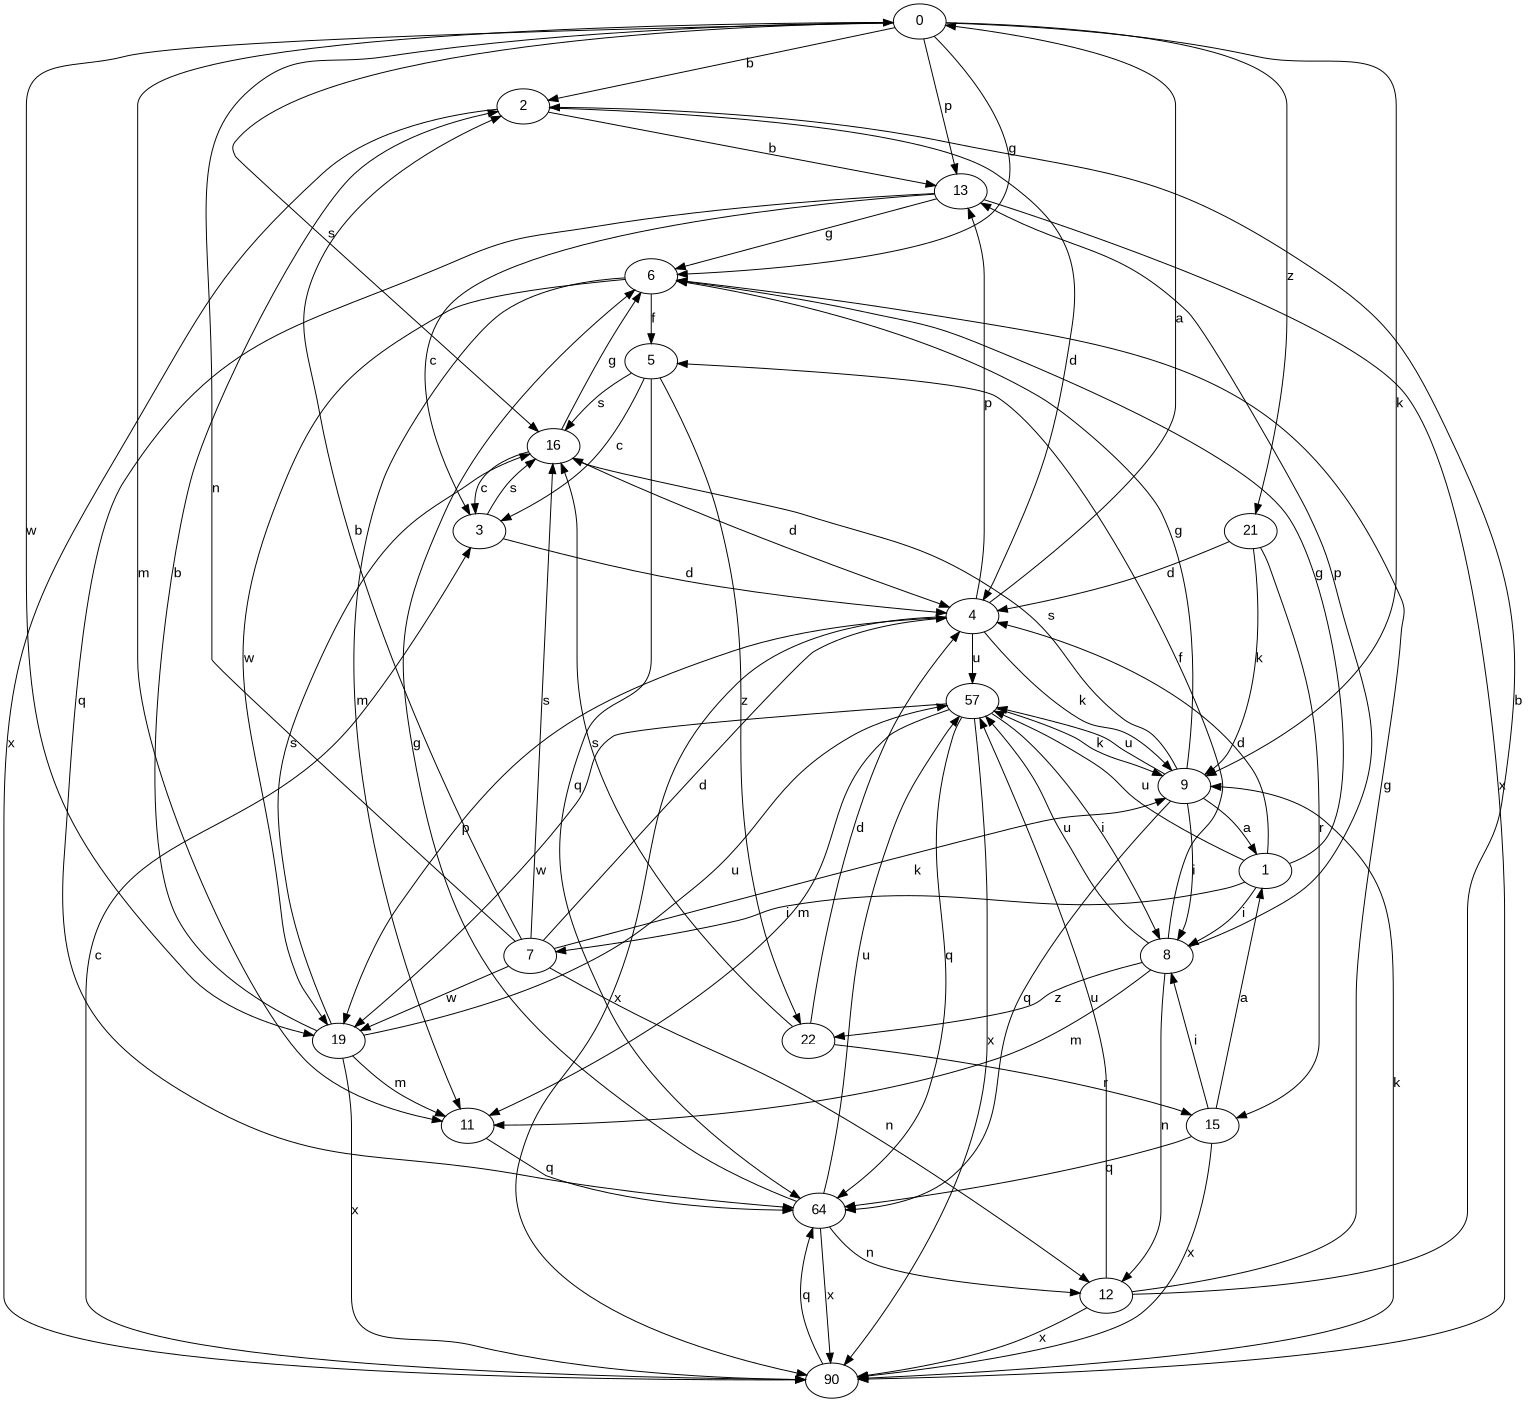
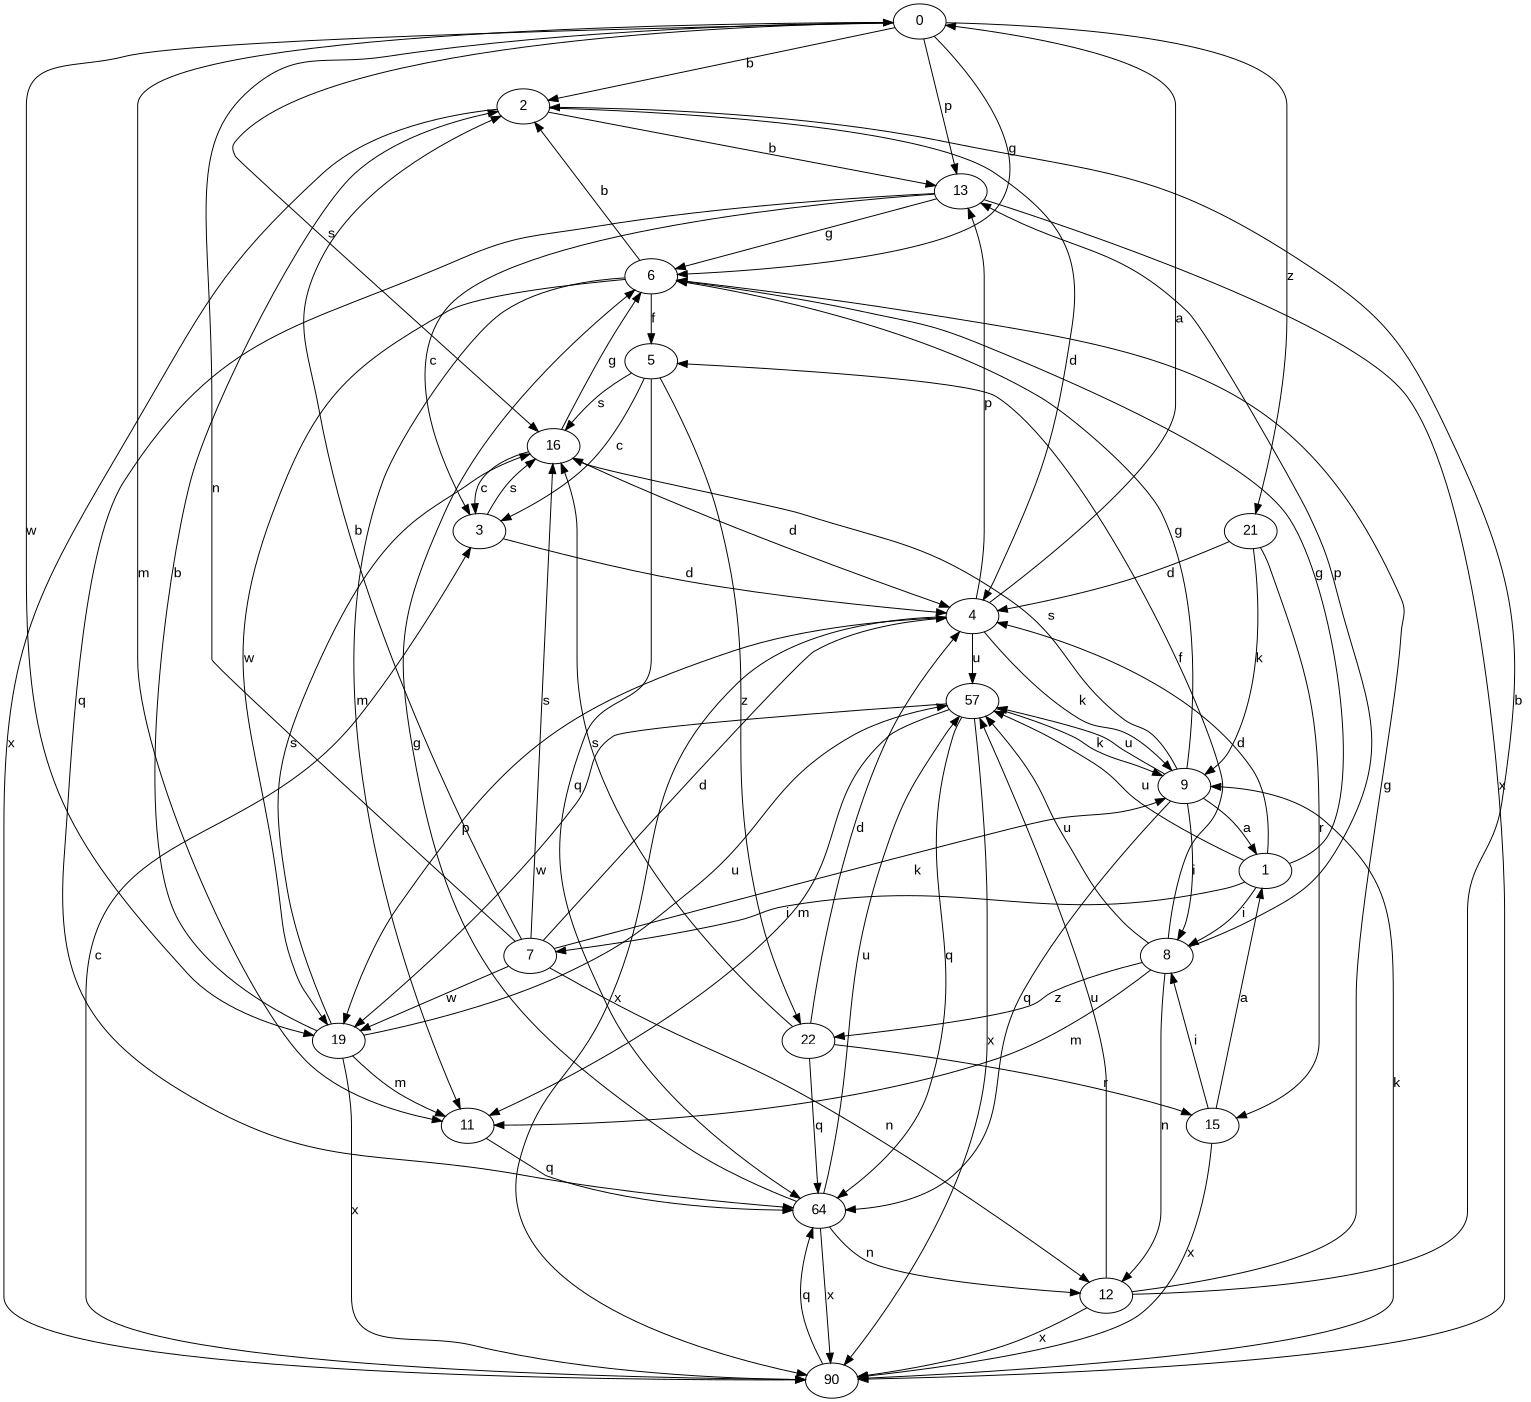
none -> (590, 195)
(1396, 241) -> none
(1083, 806) -> none
(1025, 1178) -> (814, 1121)
